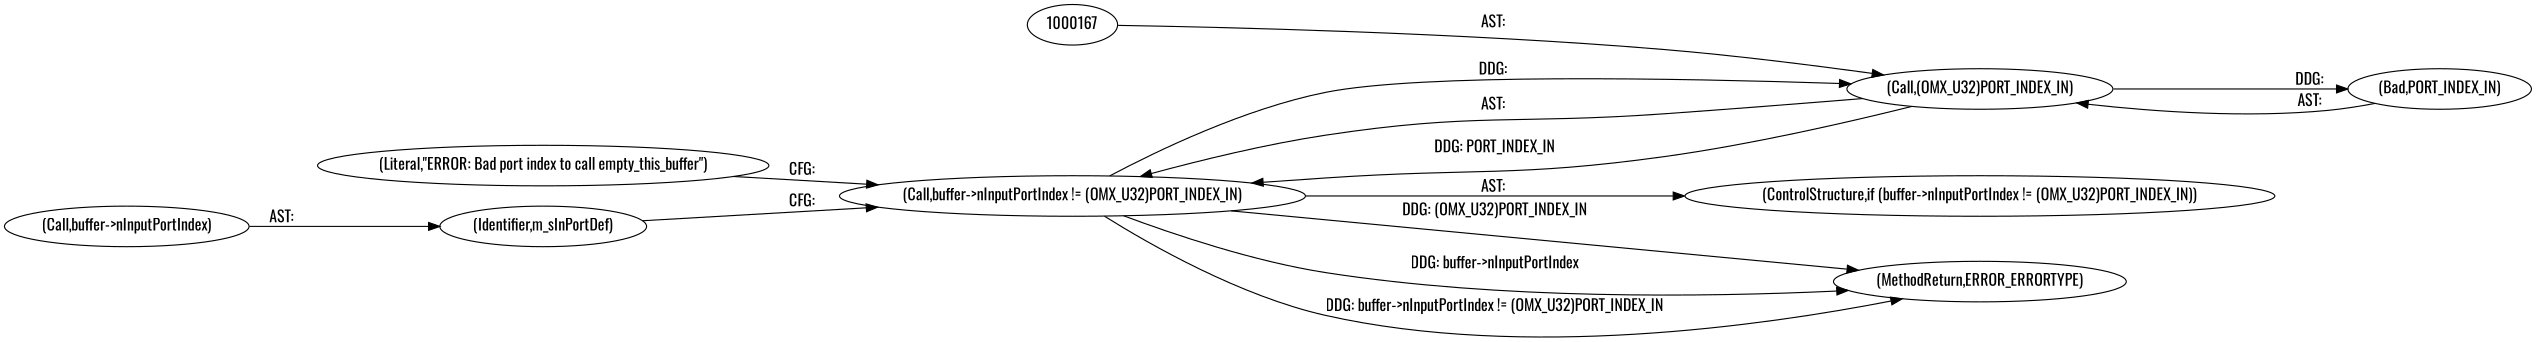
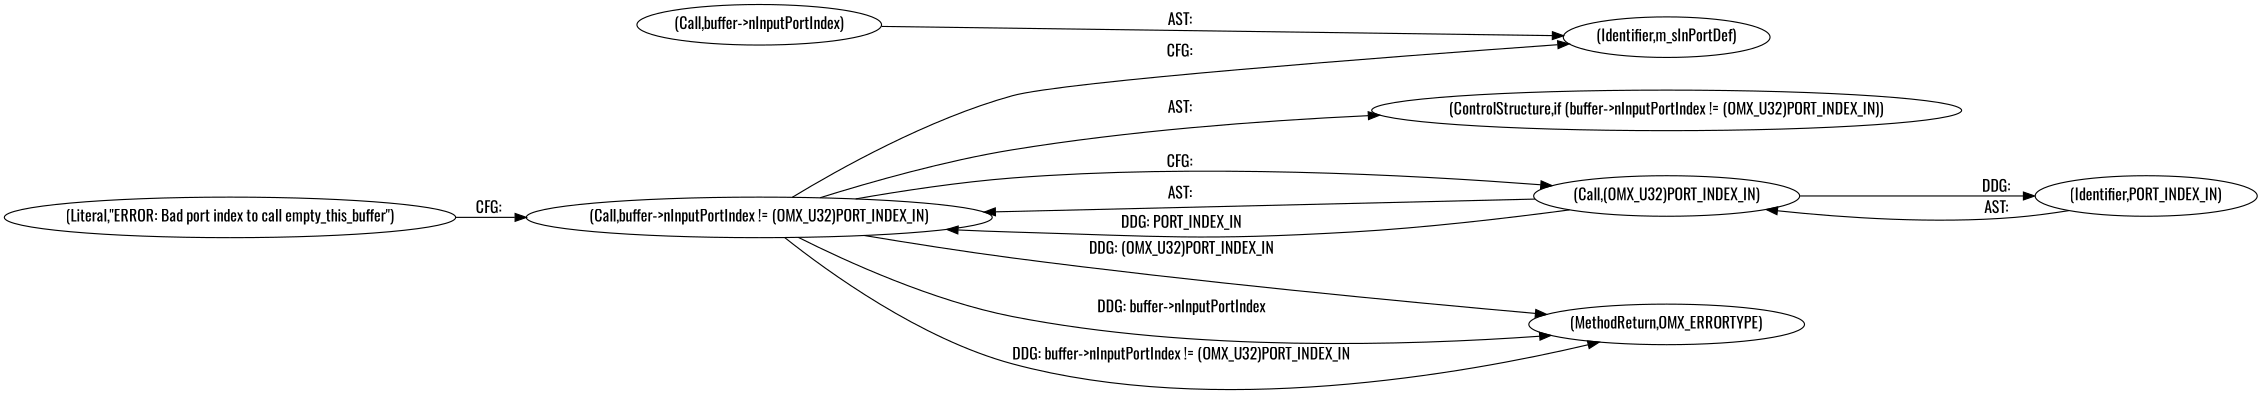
(1072, 25) -> none
(1495, 70) -> (1182, 163)
(2440, 89) -> (2146, 196)
(754, 214) -> (1163, 77)
(1980, 282) -> (1667, 324)
